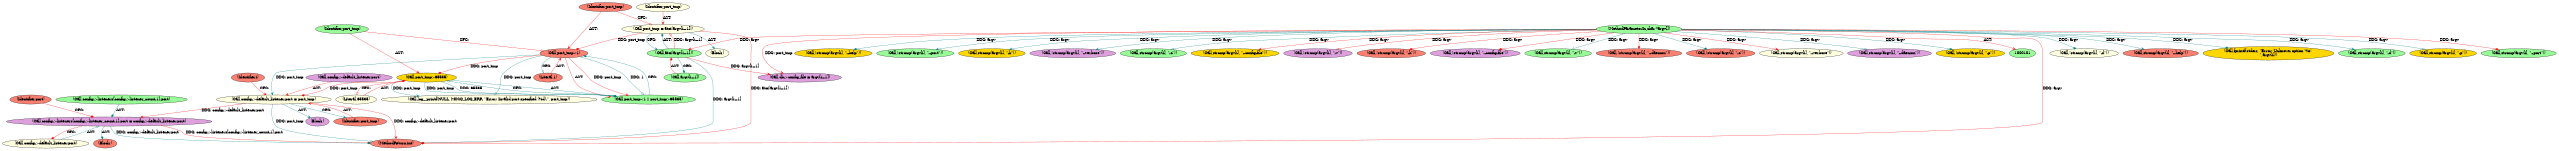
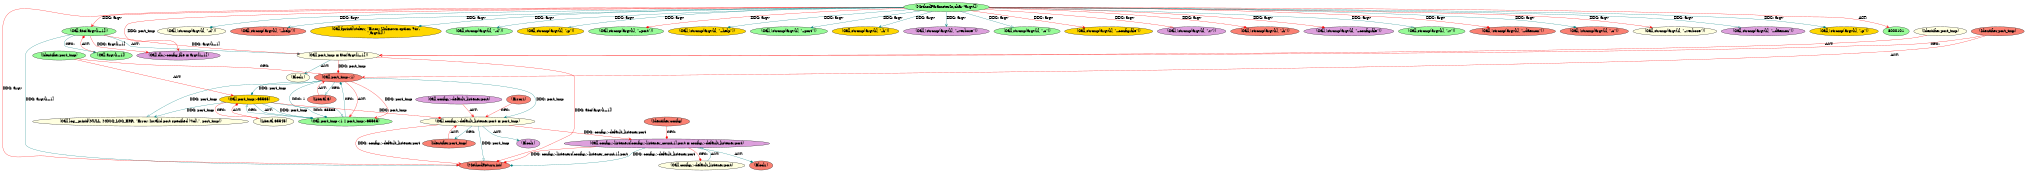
(647, 42) -> none
(2022, 53) -> (1896, 31)
(491, 61) -> (286, 83)
(248, 78) -> (519, 100)
(548, 78) -> (322, 100)
(31, 100) -> (667, 122)
(122, 100) -> none
(356, 100) -> (274, 122)
